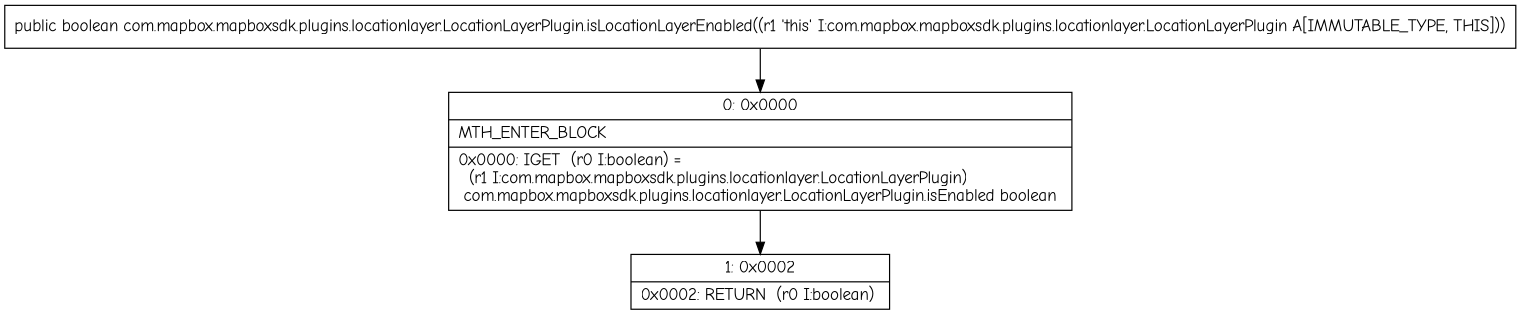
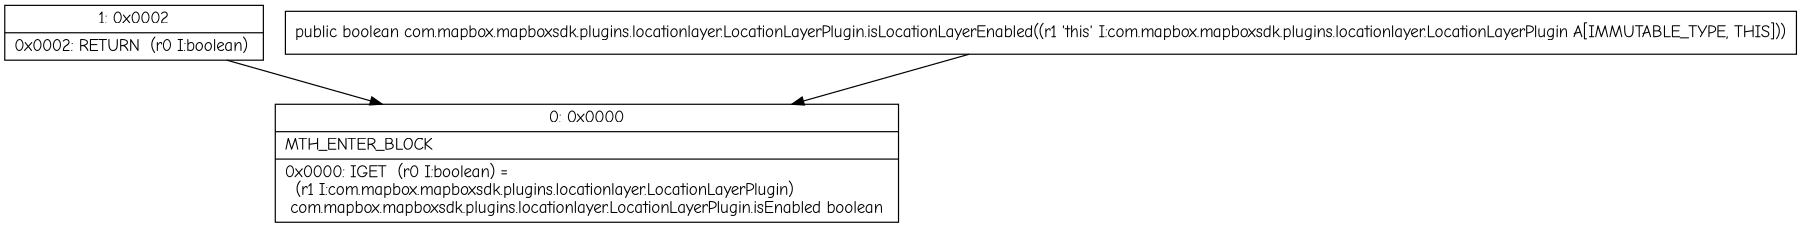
(760, 226) -> (299, 81)
